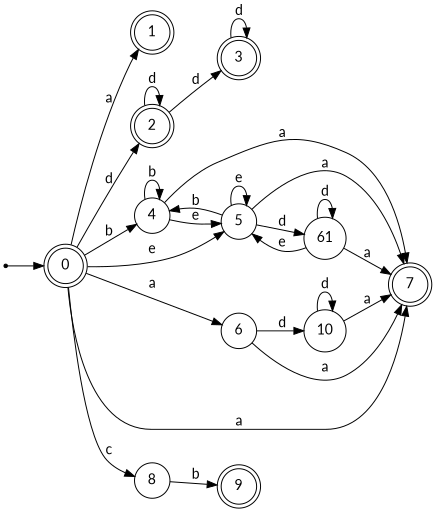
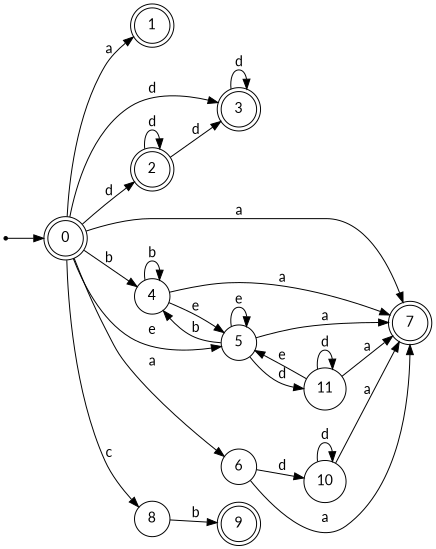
none -> (112, 122)
(325, 238) -> (325, 389)
